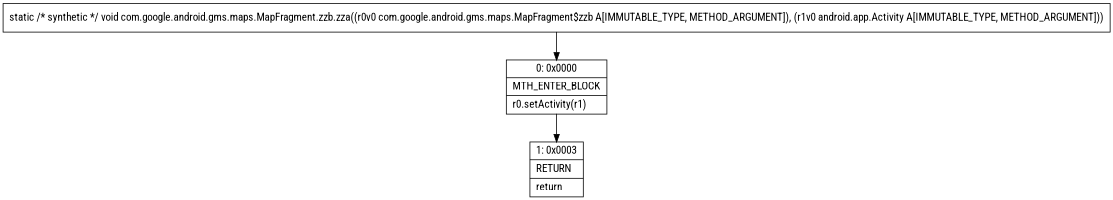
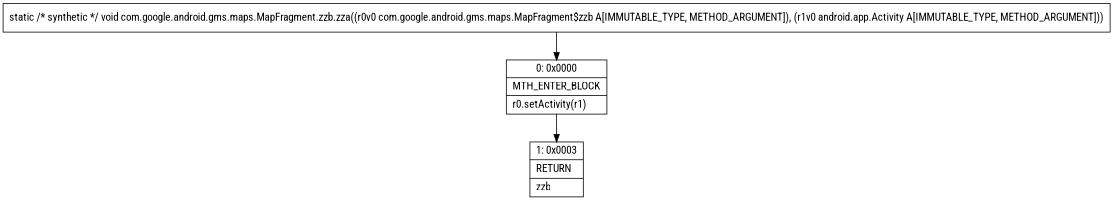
(549, 187) -> (543, 187)
